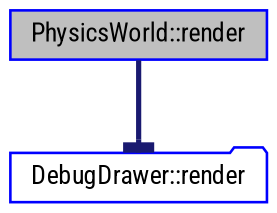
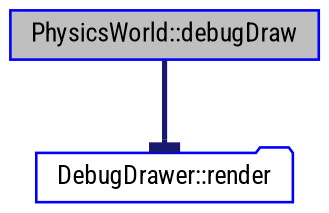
(139, 35) -> (165, 35)
